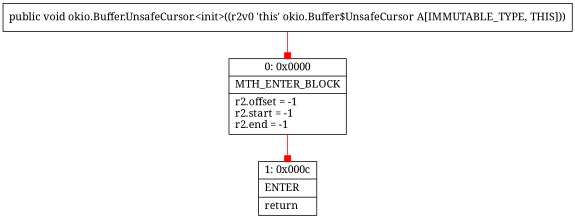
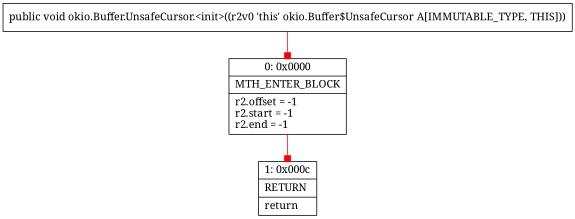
(282, 188) -> (286, 188)
